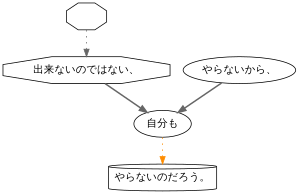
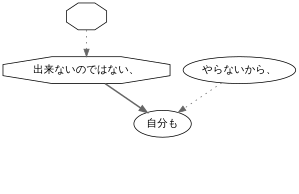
(203, 96) -> (203, 96)
(163, 178) -> none
